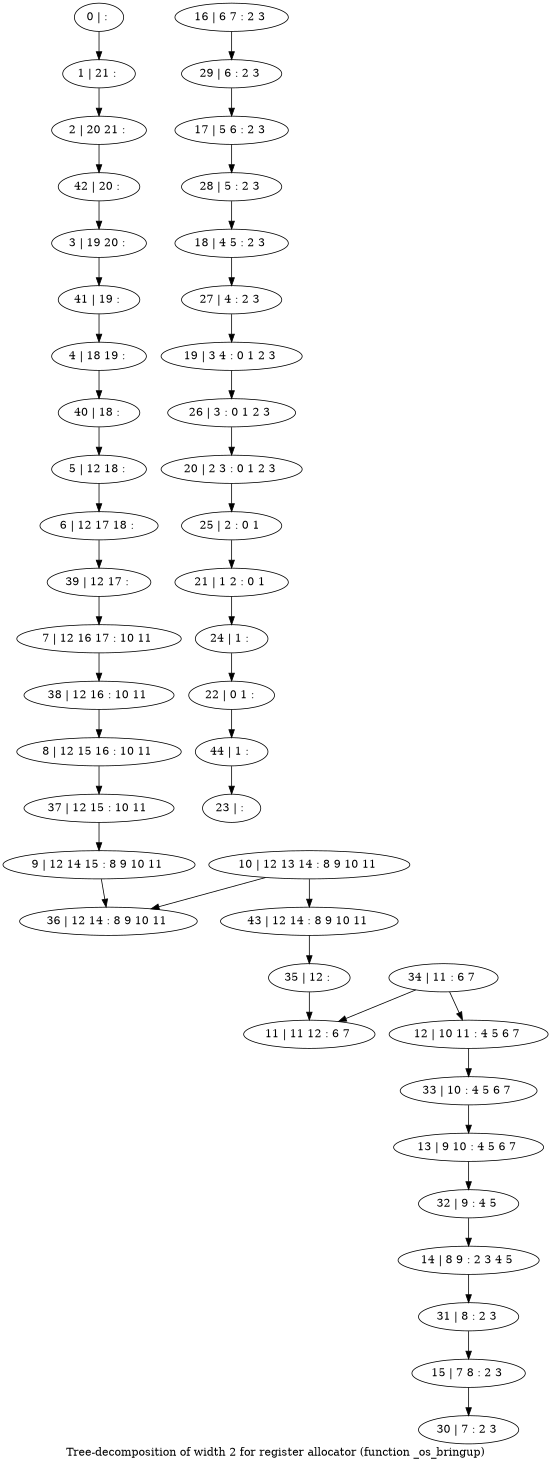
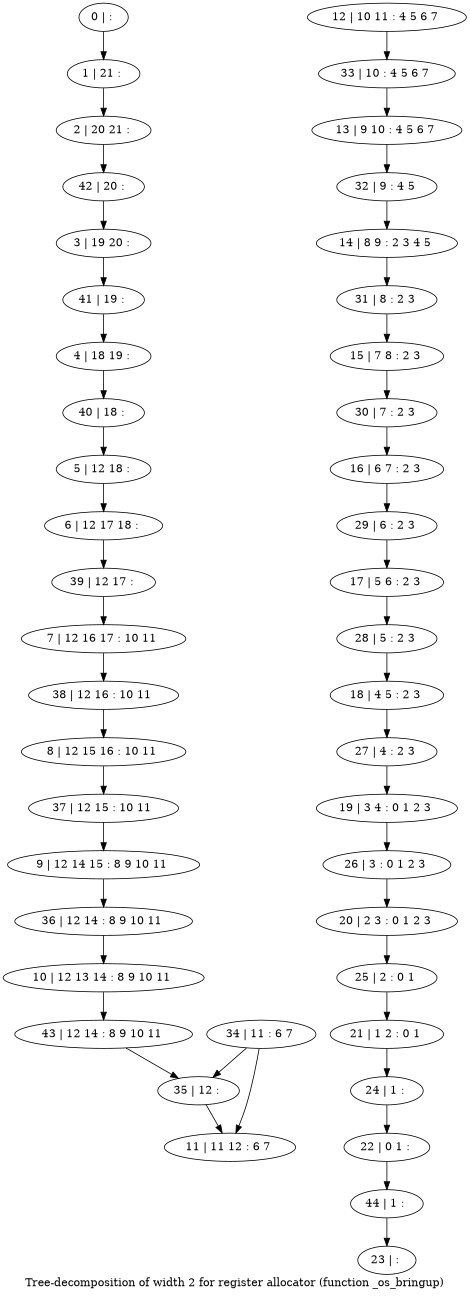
none -> (387, 437)
(212, 892) -> (104, 946)
(454, 1002) -> (233, 1060)
